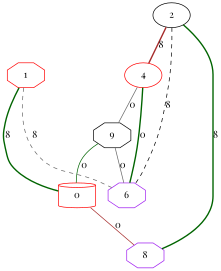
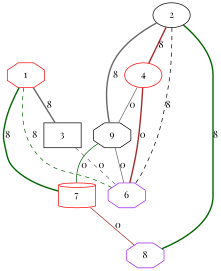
none -> (113, 63)
none -> (63, 135)
(139, 136) -> (139, 136)
(42, 159) -> (42, 159)
(77, 195) -> (77, 195)
